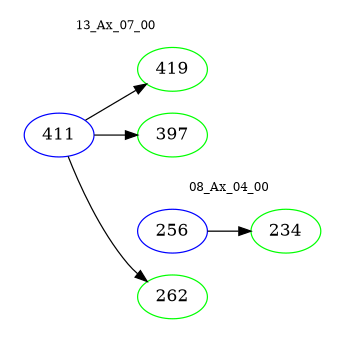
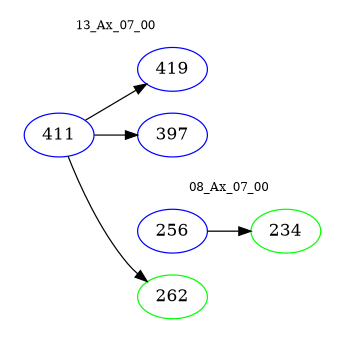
(173, 69) -> (173, 69)
(173, 135) -> (173, 135)
(229, 188) -> (229, 188)
